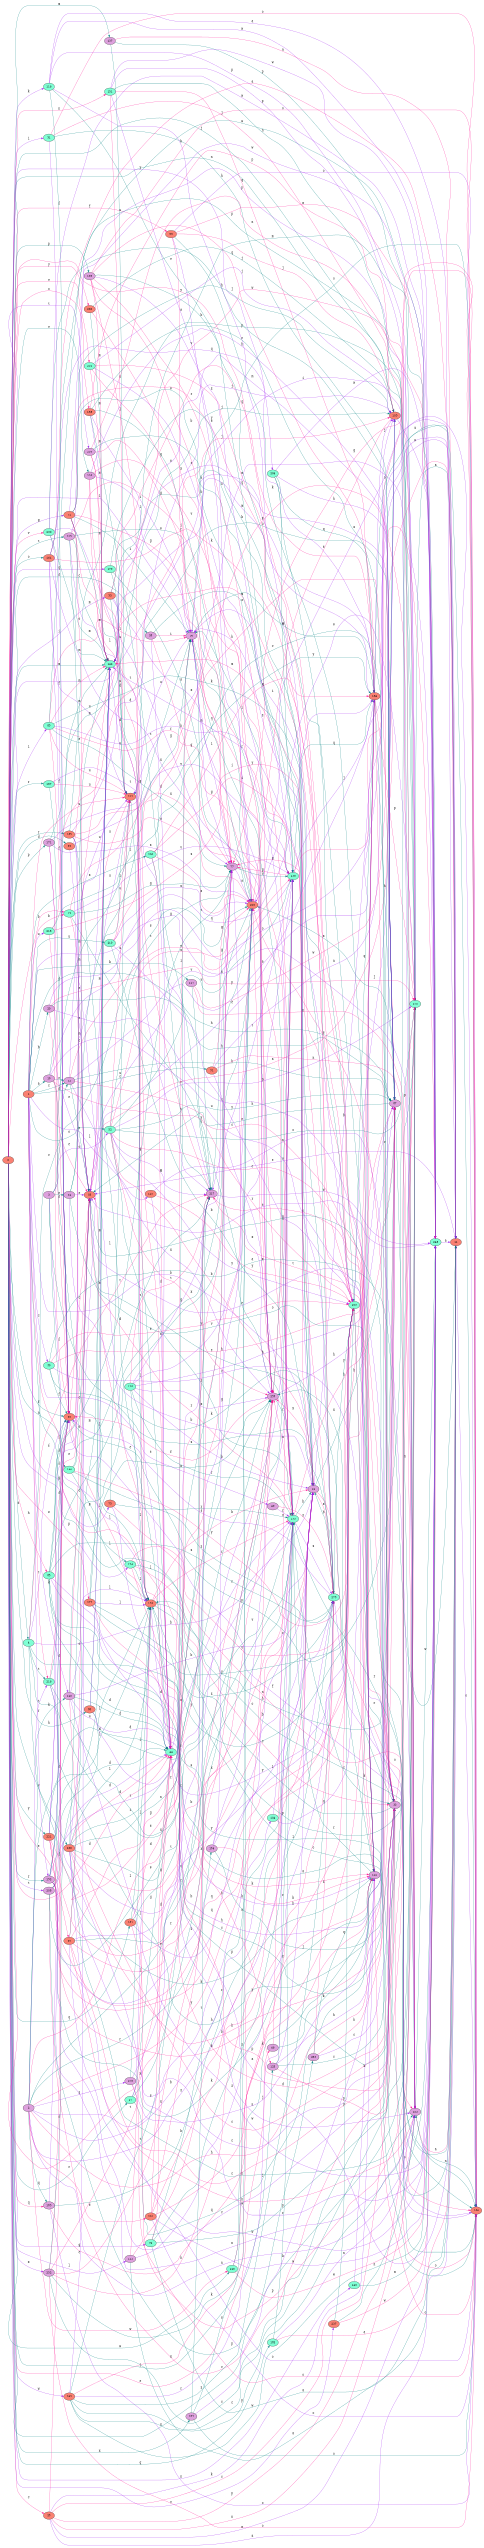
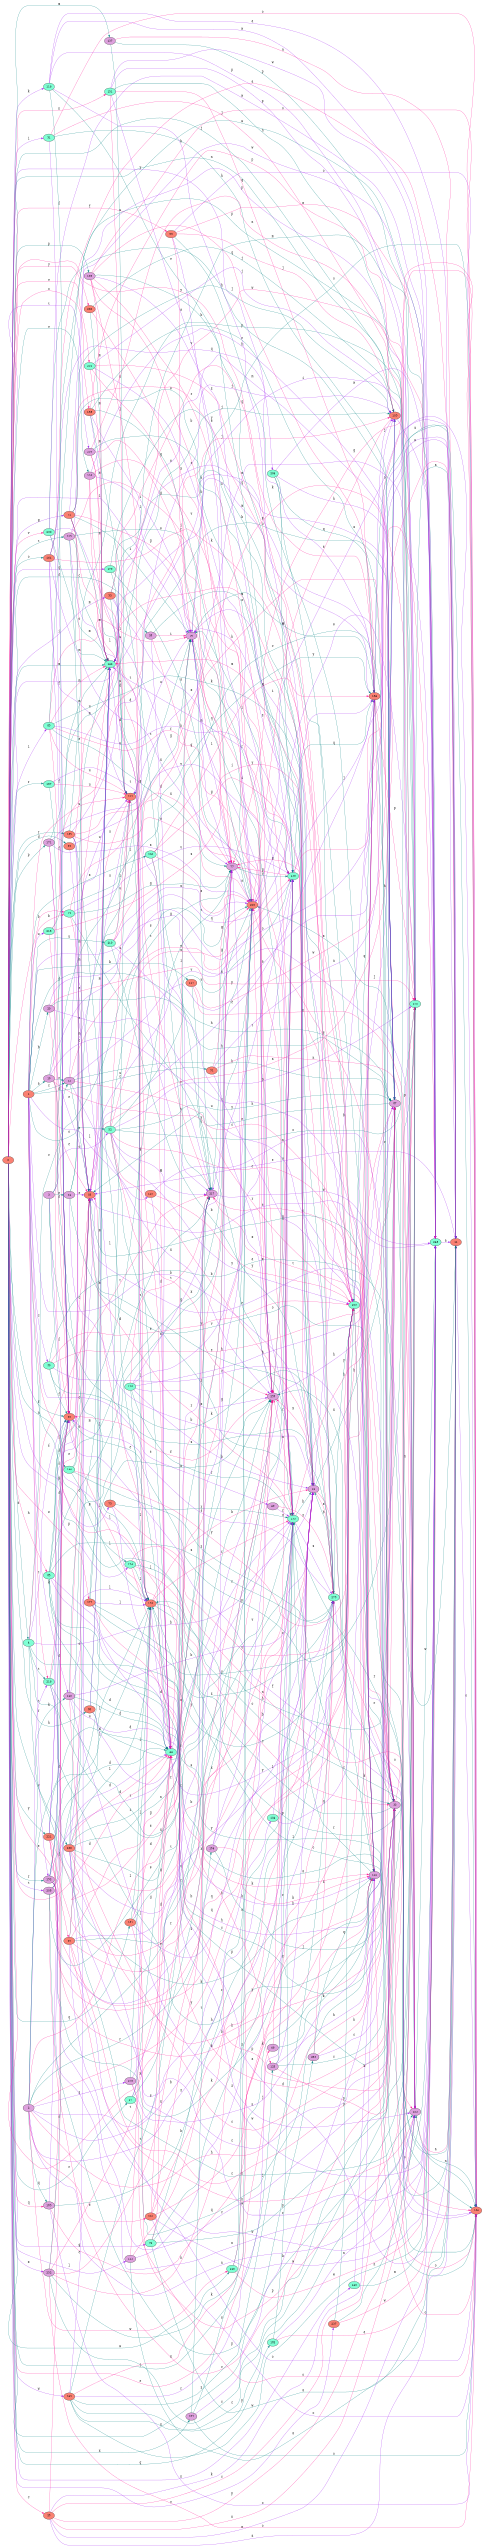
(191, 983) -> (191, 983)
